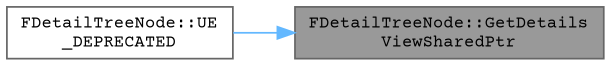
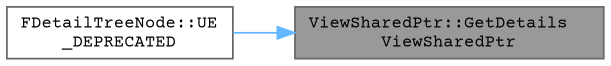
(449, 33) -> (449, 33)
